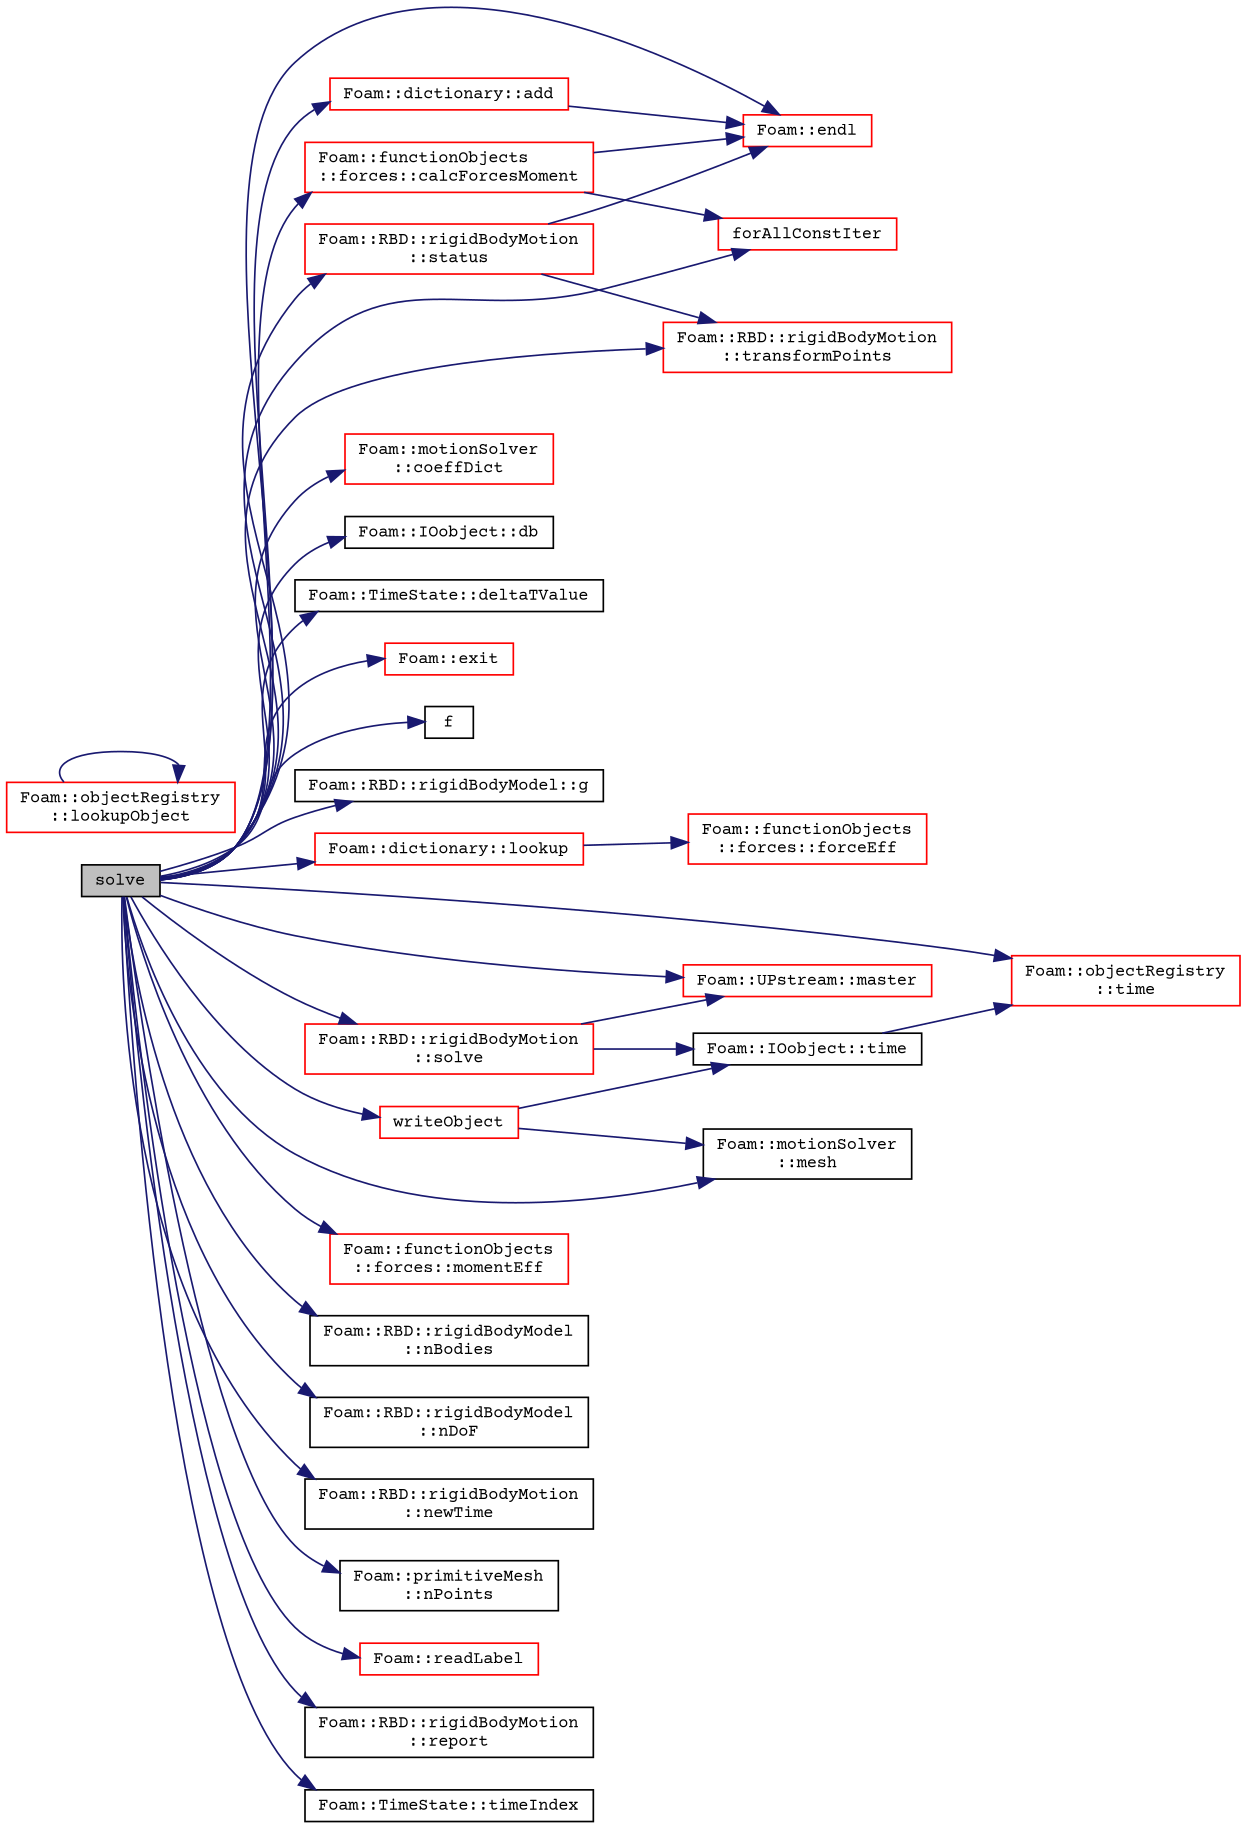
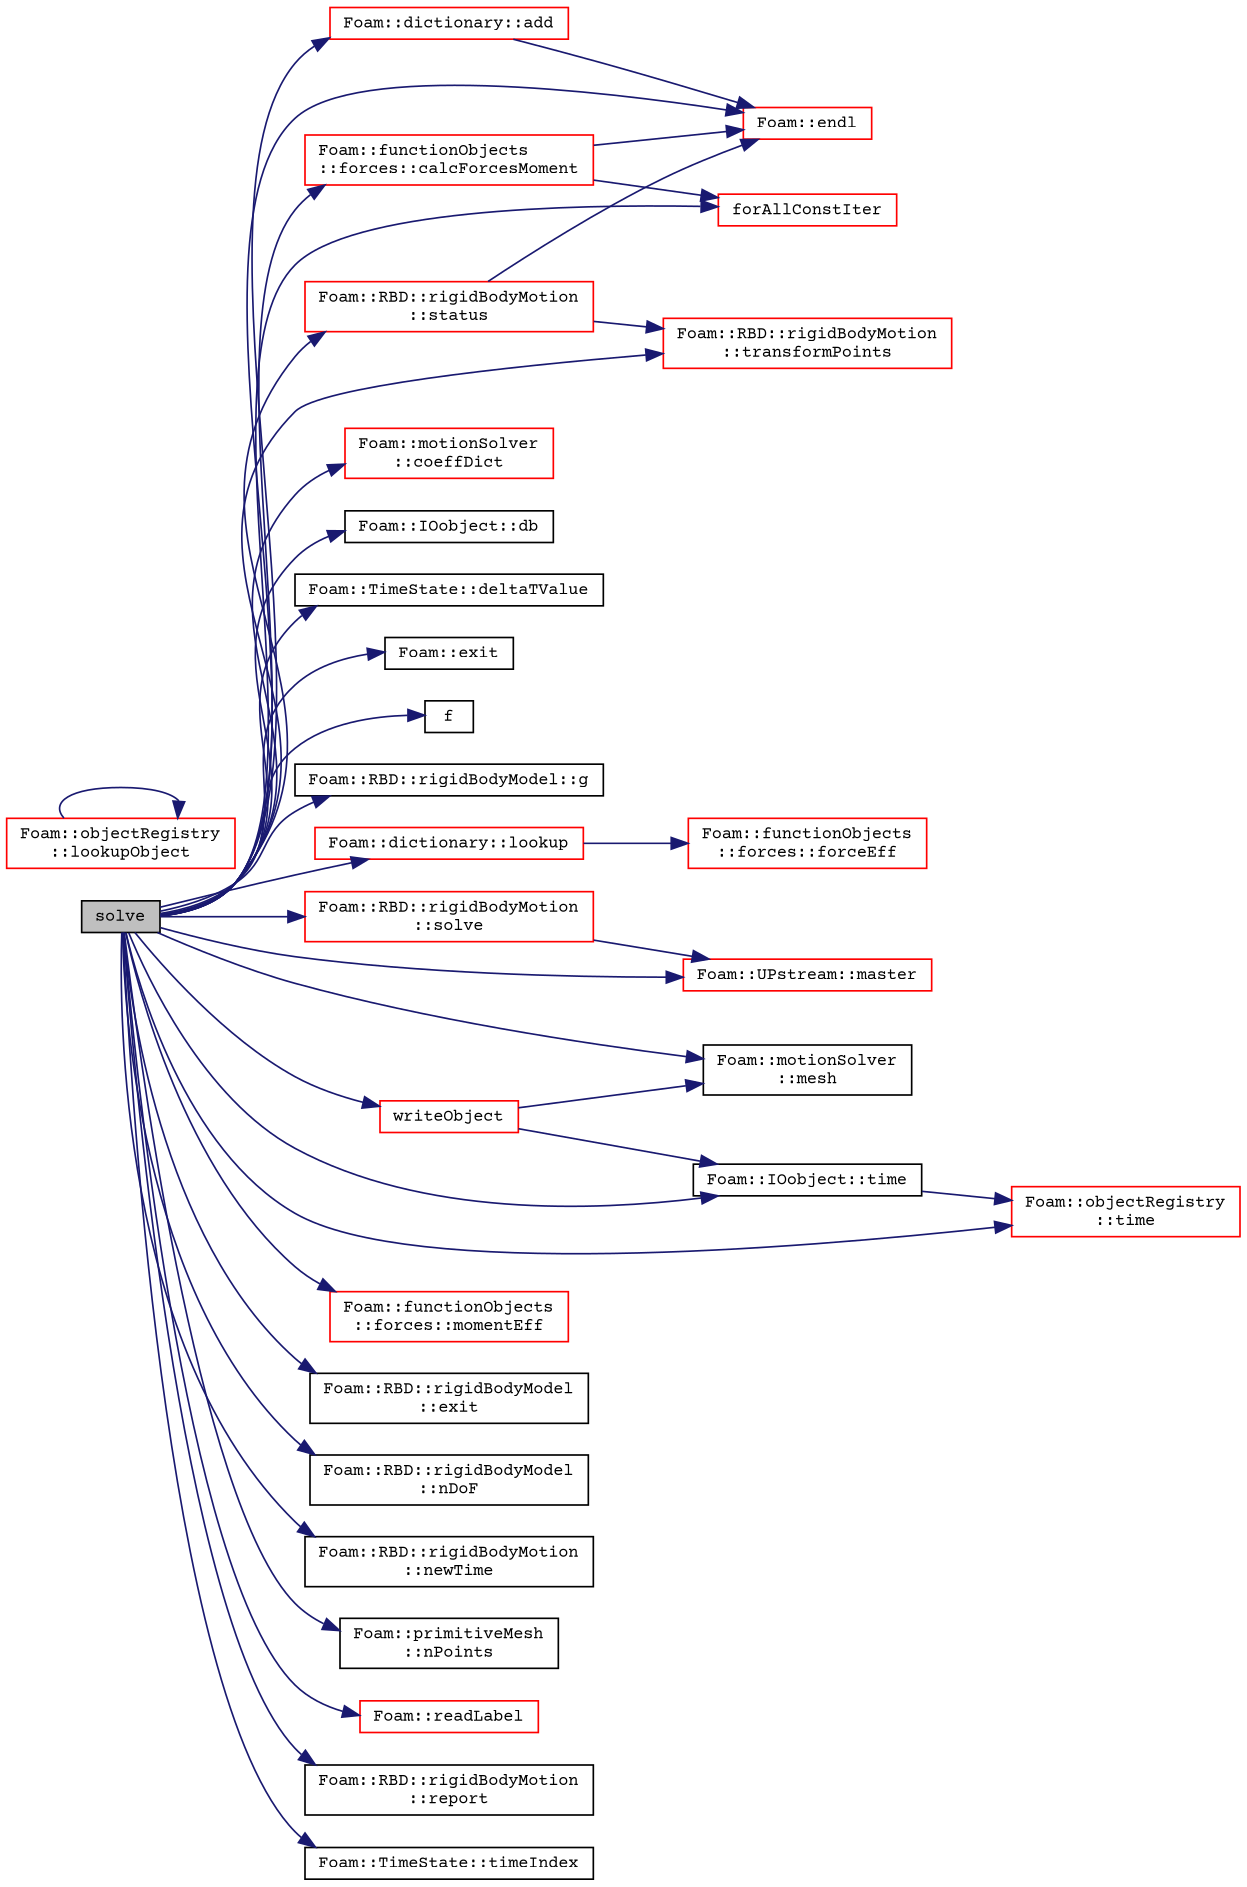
(449, 659) -> (449, 653)
(635, 1049) -> (359, 1175)
(449, 1341) -> (449, 1398)
